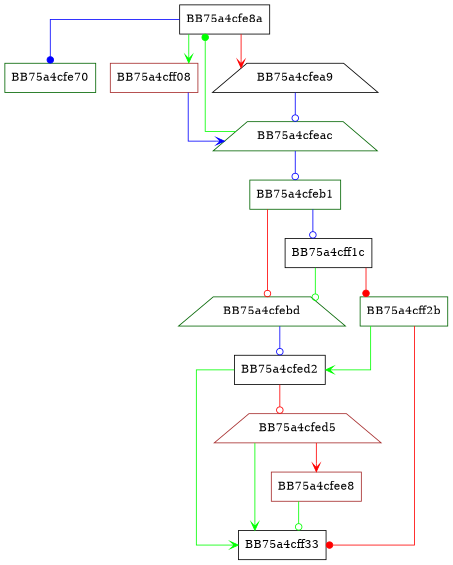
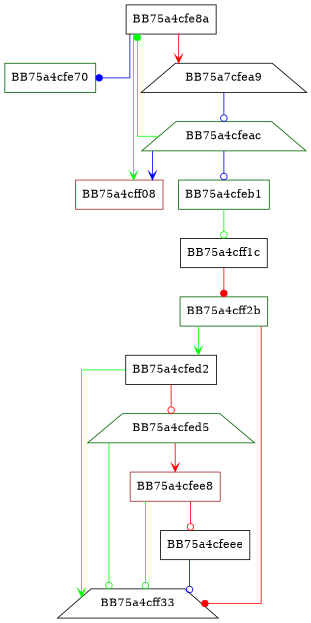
(295, 78) -> (224, 78)
(188, 131) -> (152, 161)
(313, 221) -> (224, 221)
(262, 311) -> none
(298, 428) -> (171, 428)
(255, 483) -> (109, 513)
none -> (205, 545)
(282, 545) -> (138, 603)
